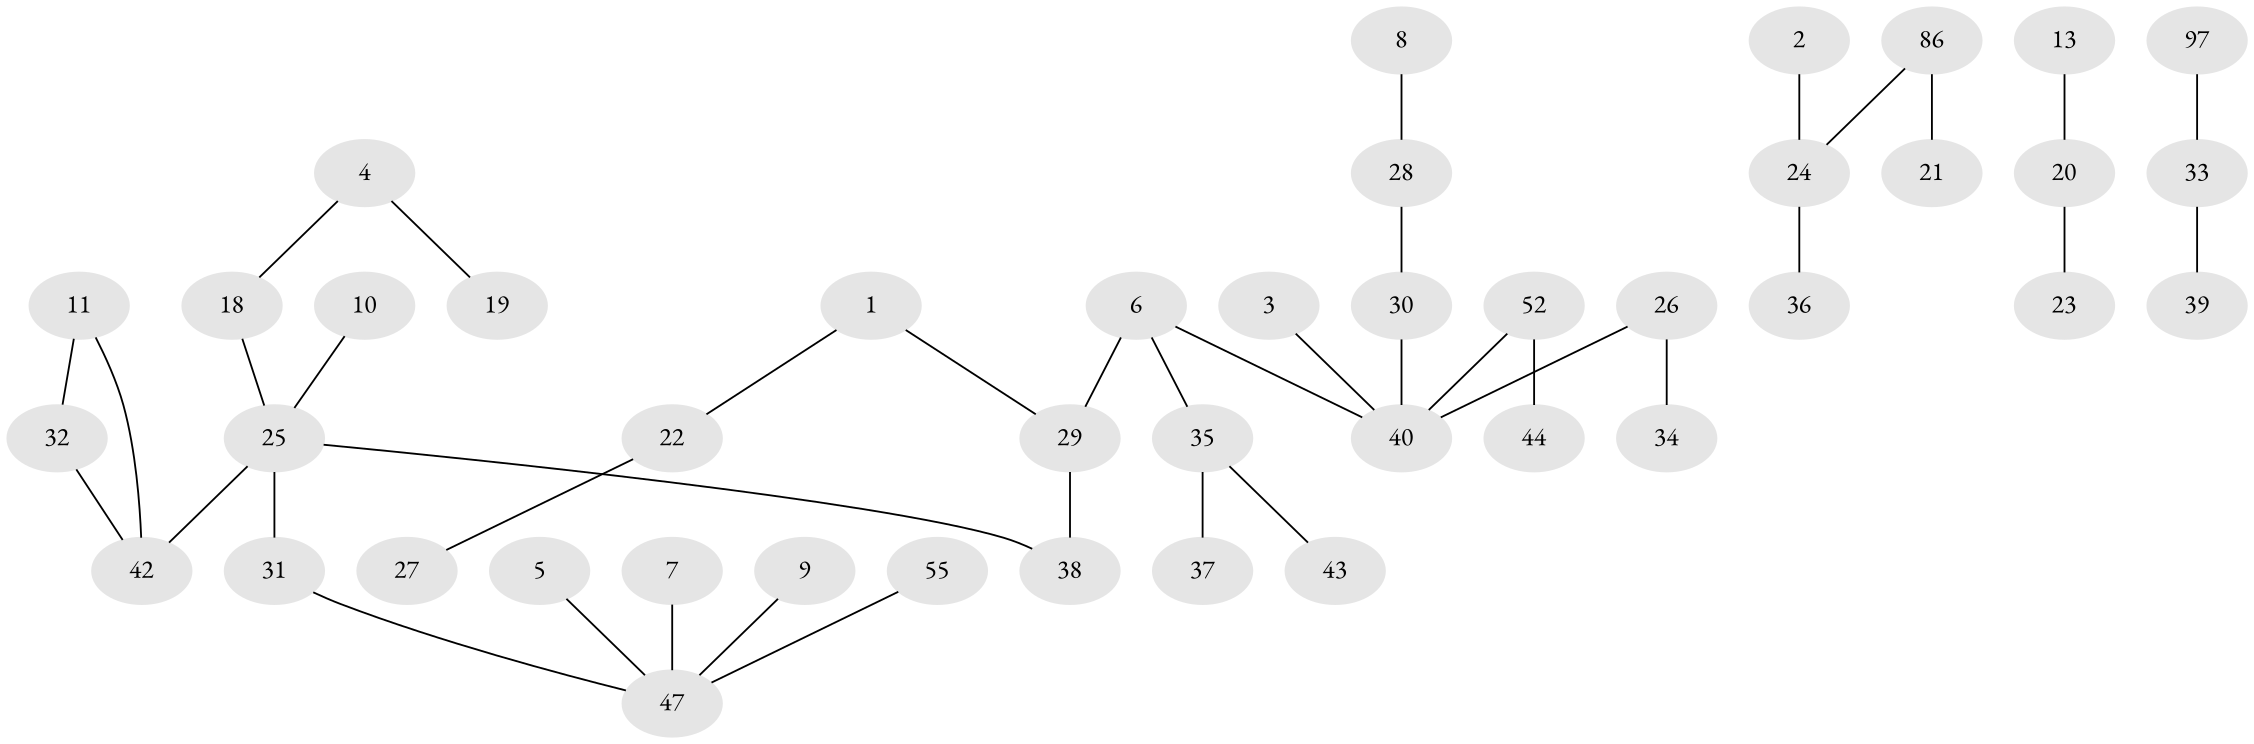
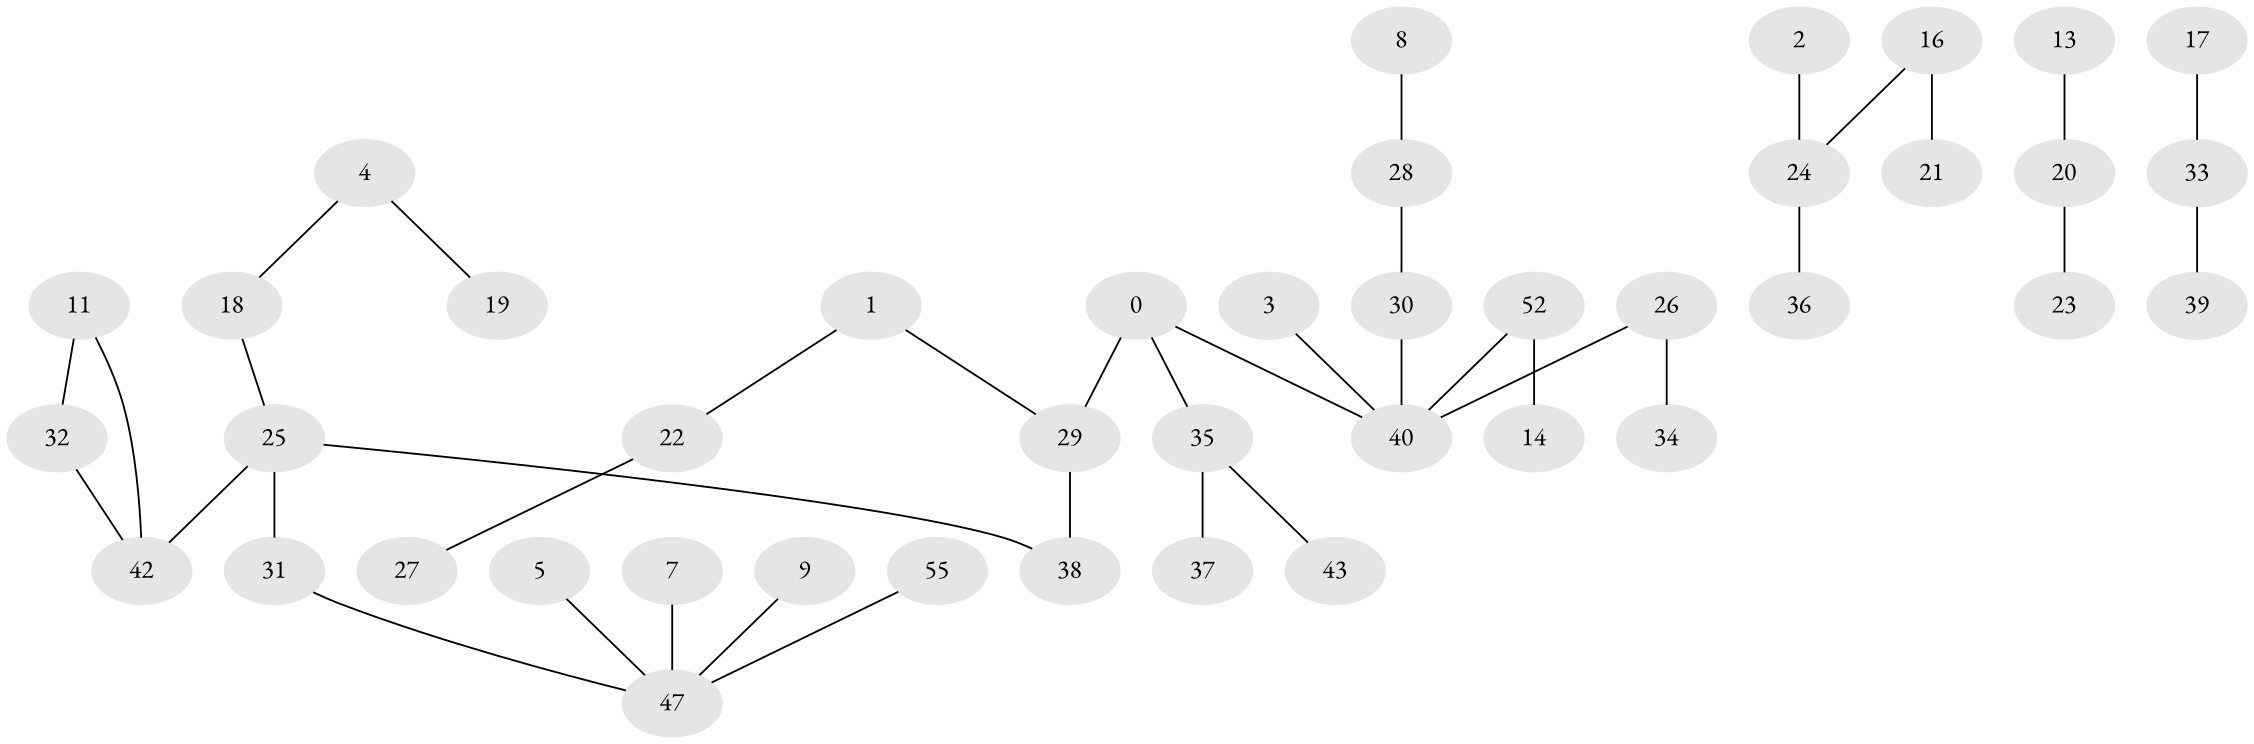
(1932, 41) -> (1932, 41)
(2197, 41) -> (2197, 41)
(365, 306) -> none
(1136, 306) -> (1136, 306)
(1534, 438) -> (1534, 438)
